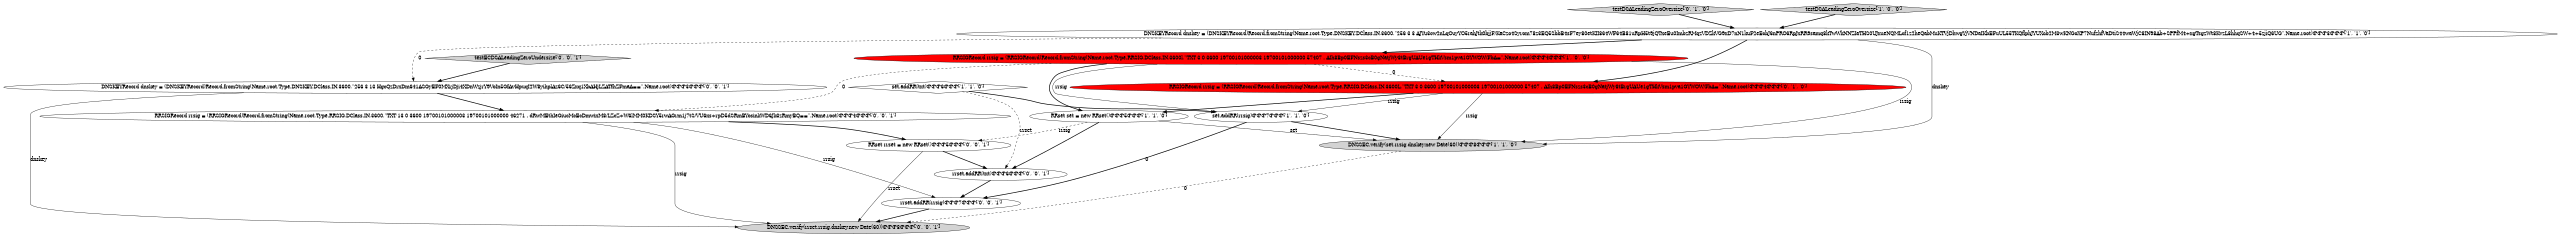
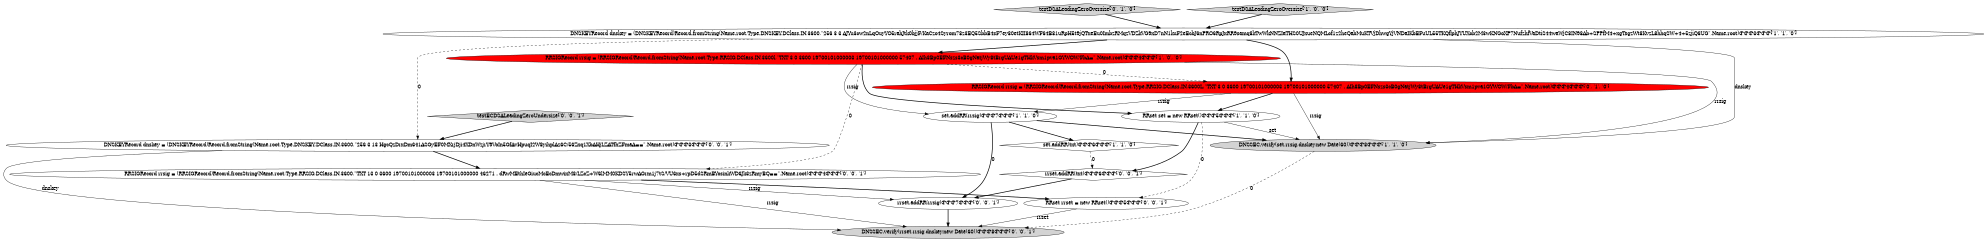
(1089, 108) -> (1039, 131)
(1026, 131) -> (1093, 160)
(1064, 131) -> (1202, 160)
(963, 159) -> none
(1001, 174) -> (1093, 174)
